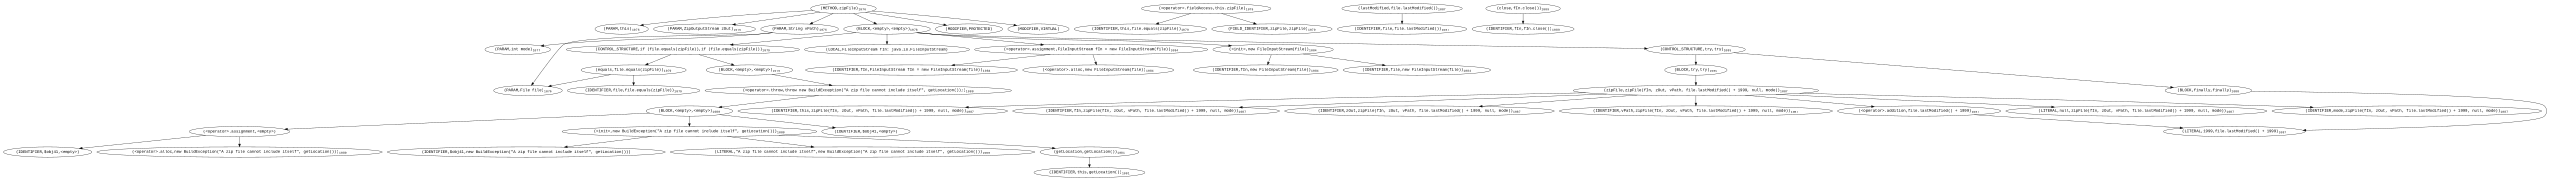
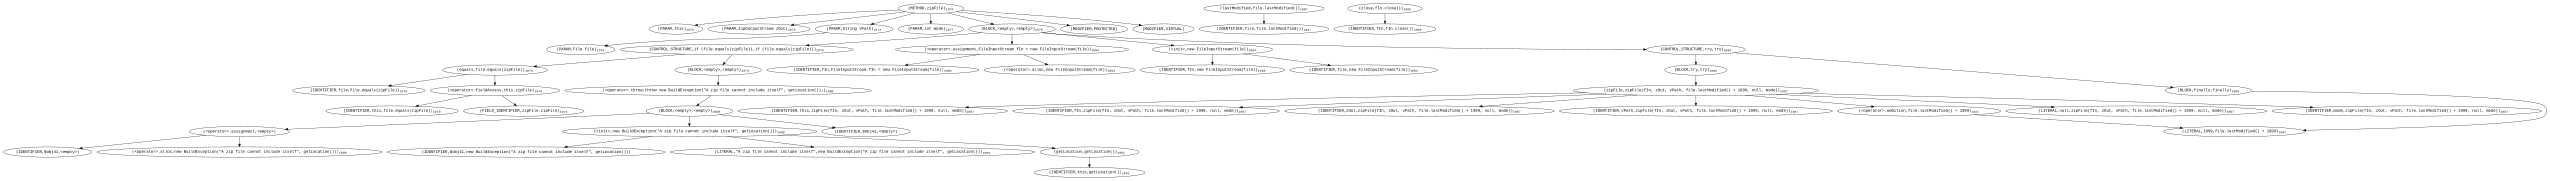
(658, 39) -> (931, 17)
(887, 50) -> none
(581, 80) -> (495, 79)
